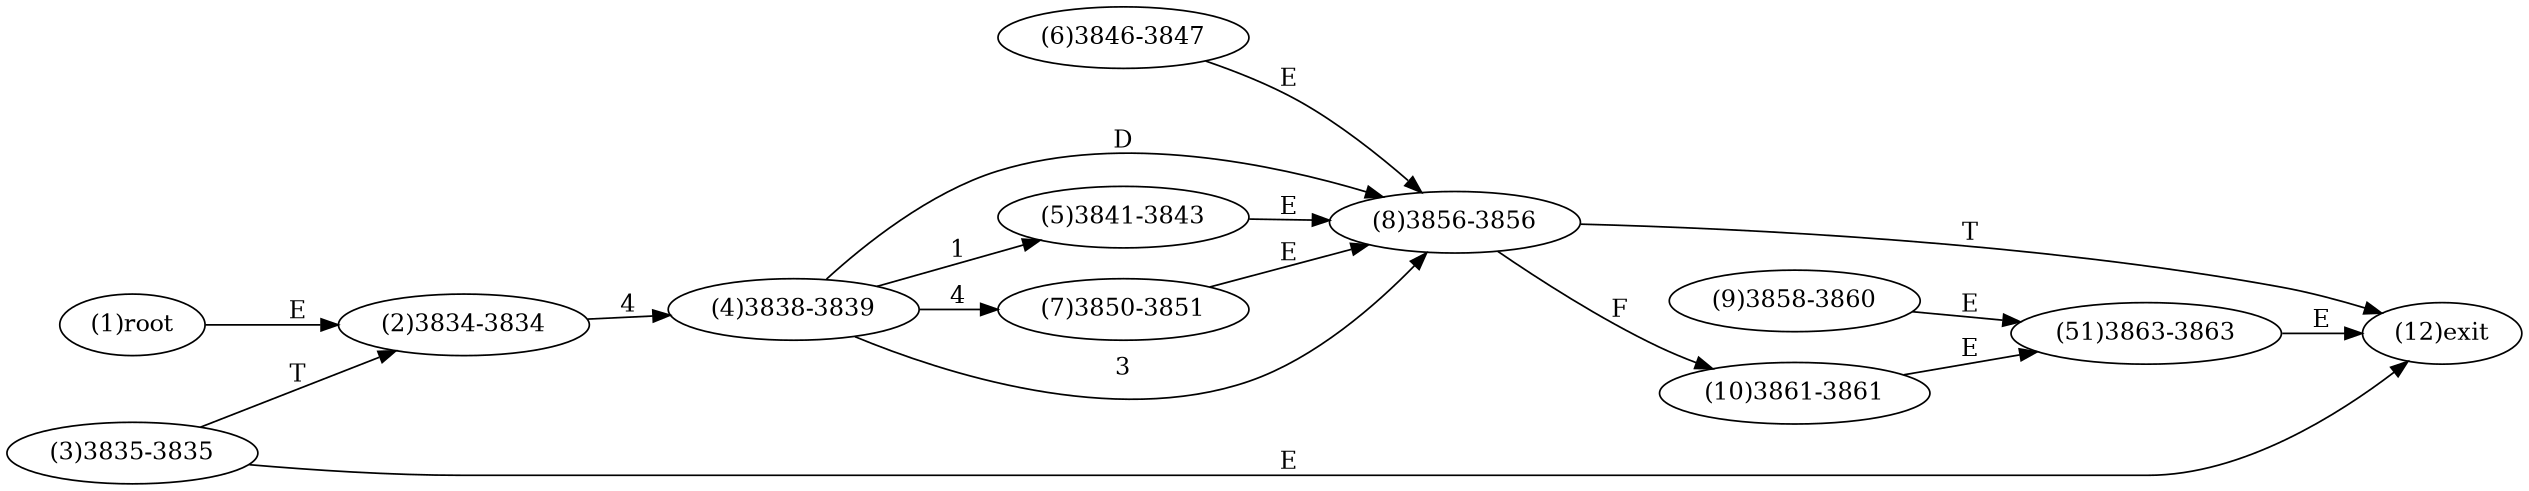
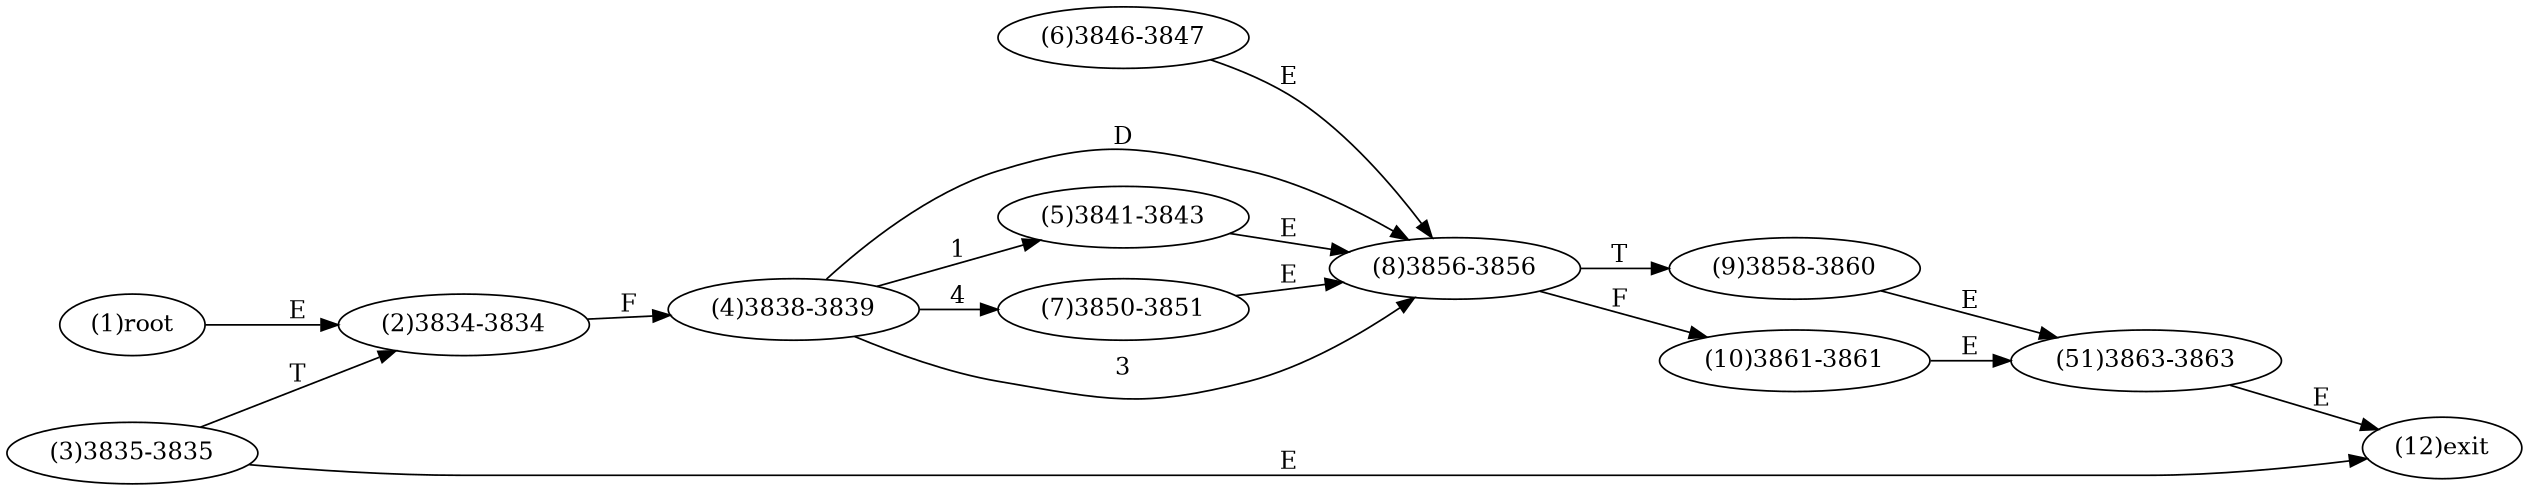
(1975, 247) -> (1616, 268)
(629, 305) -> (629, 305)
